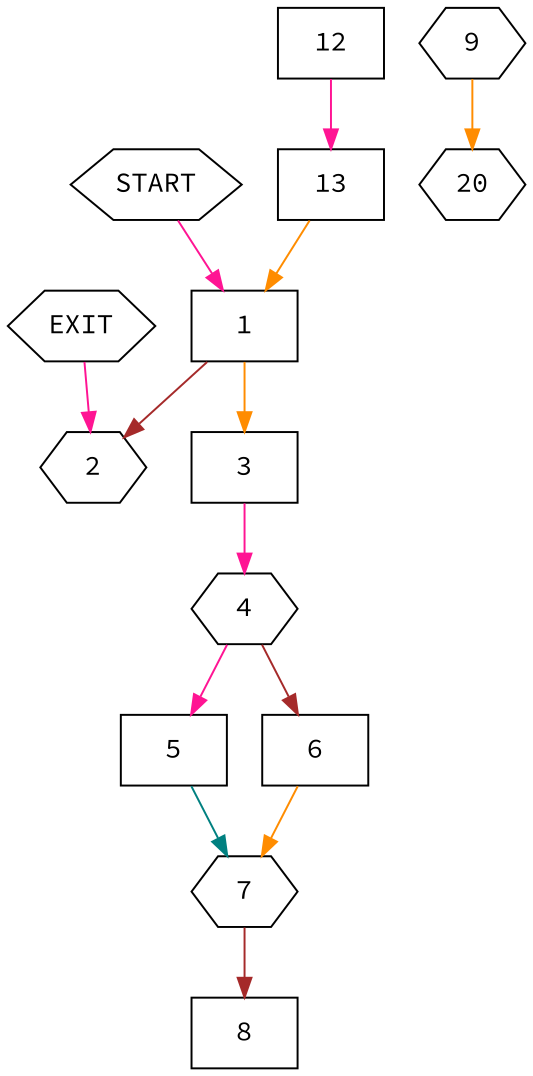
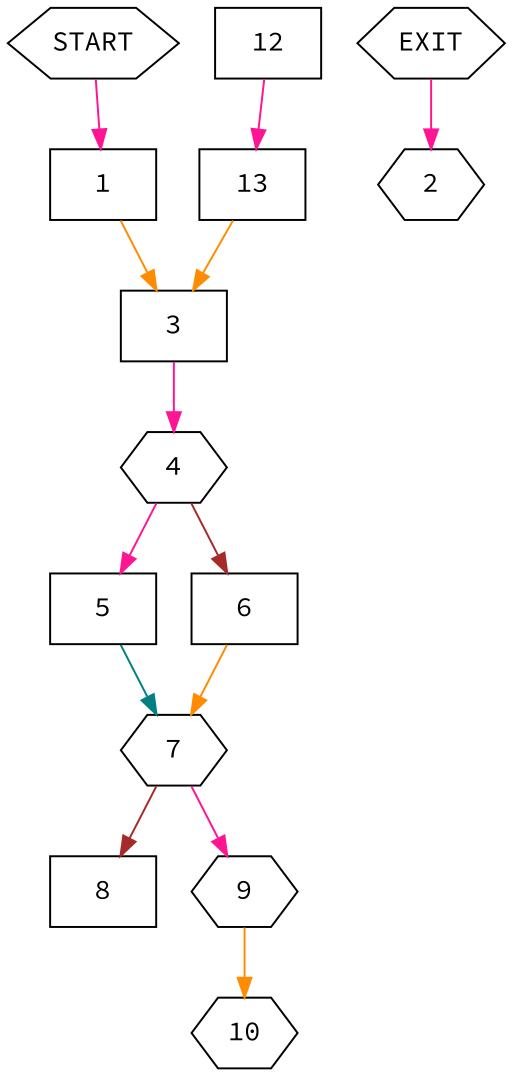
(472, 185) -> (245, 1033)
(293, 247) -> (218, 247)
(173, 393) -> none
none -> (205, 812)
